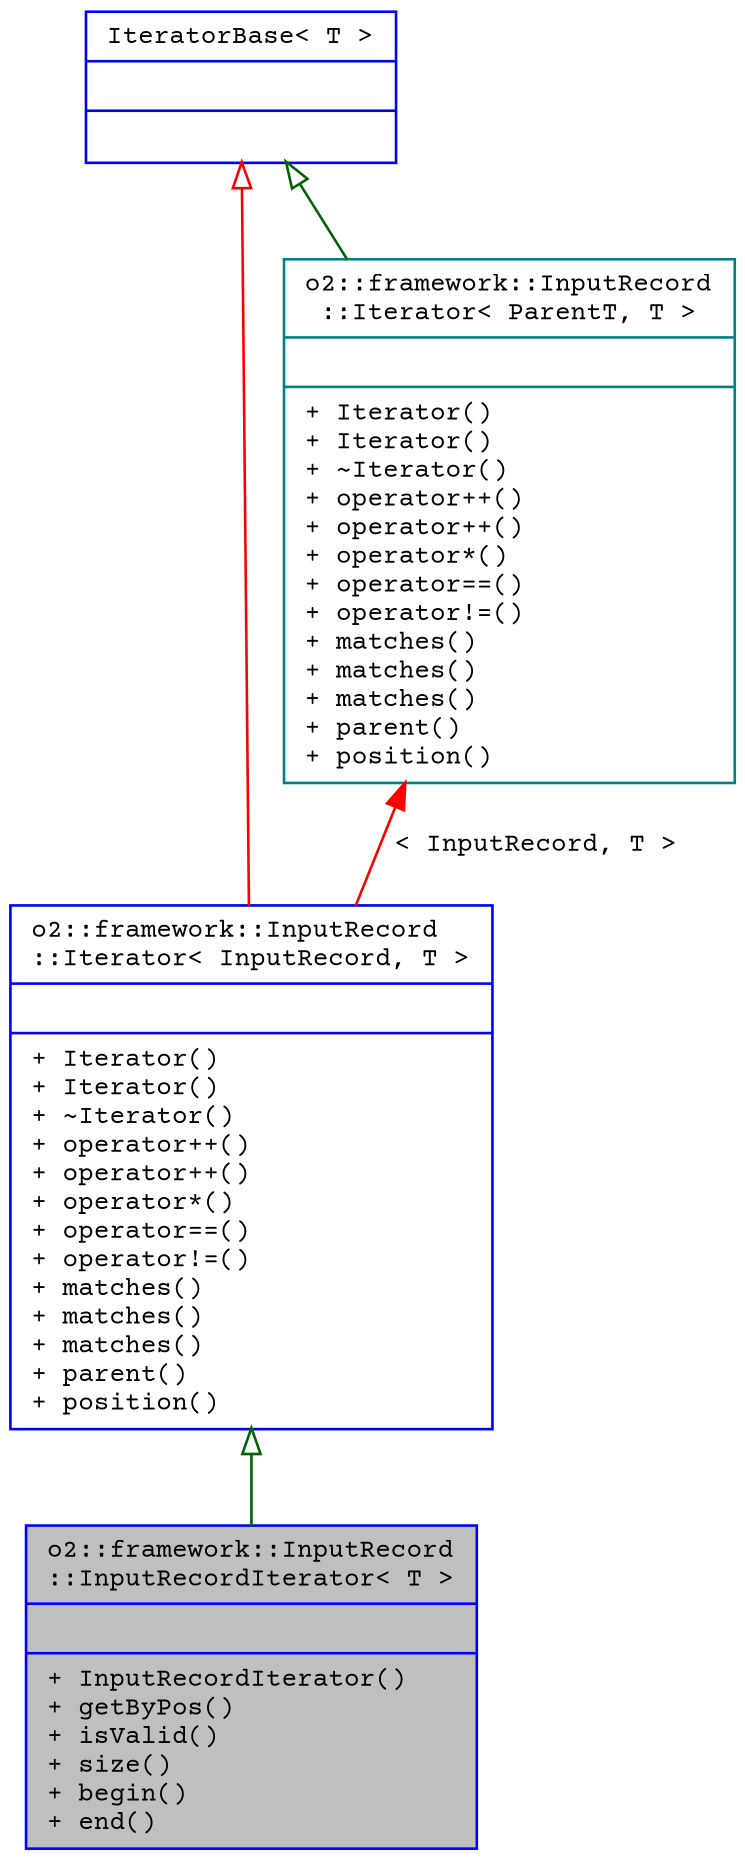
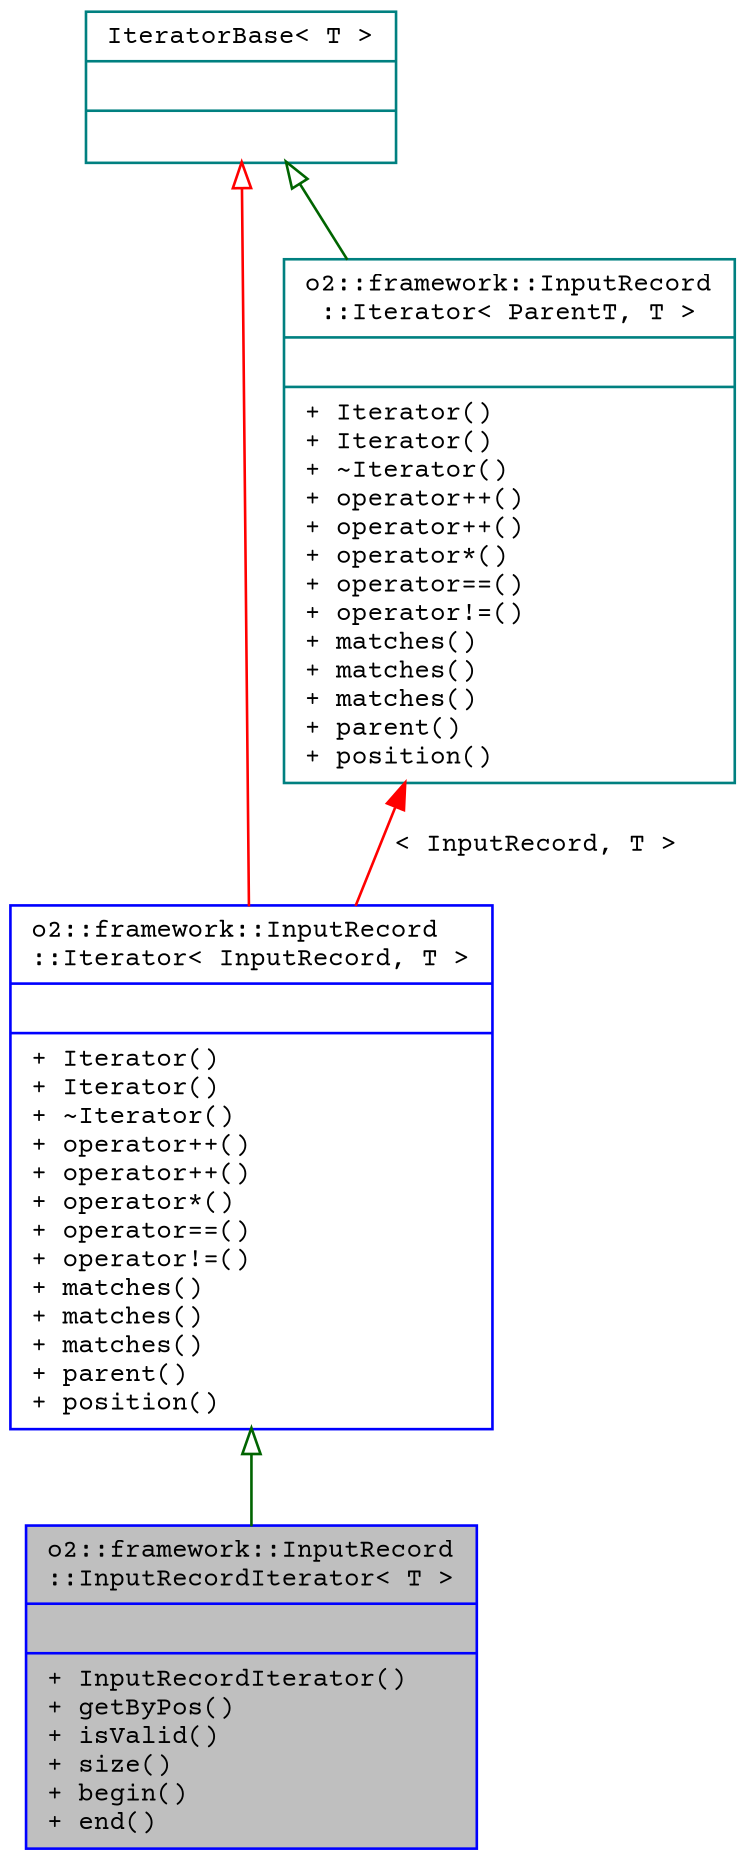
(241, 87) -> (241, 87)
